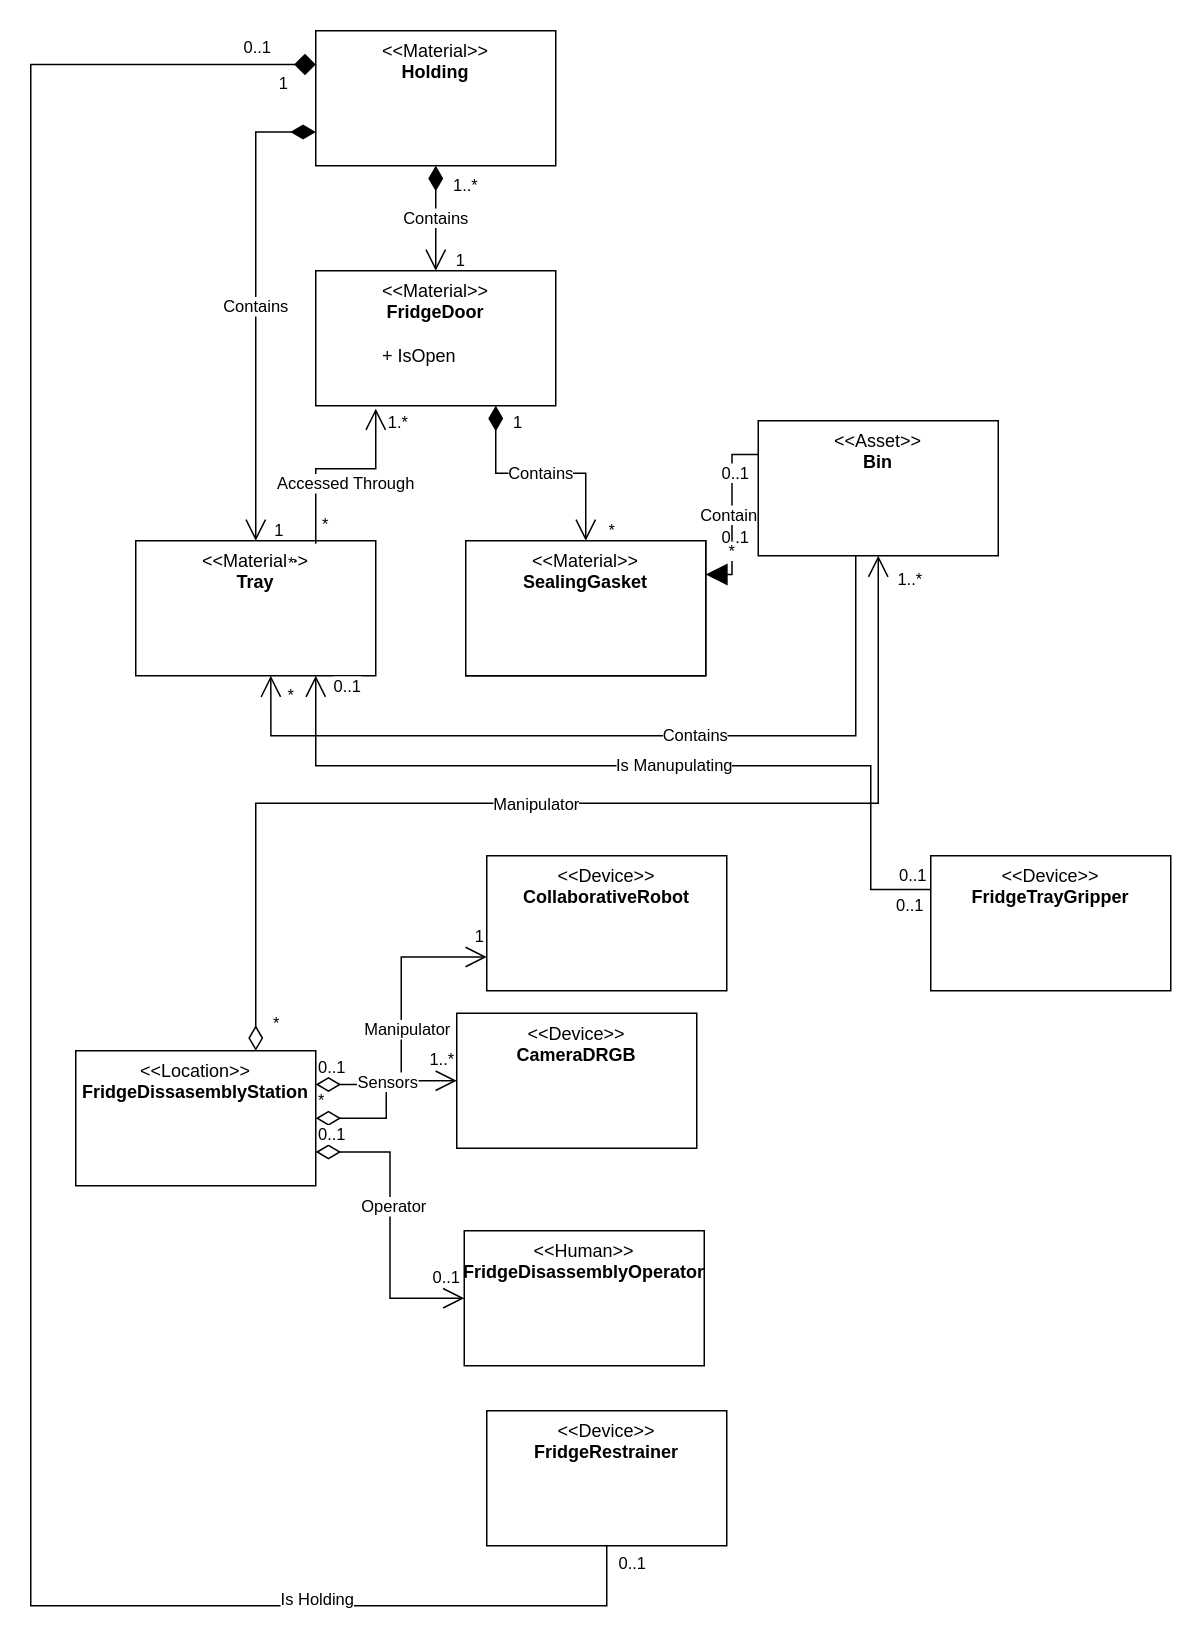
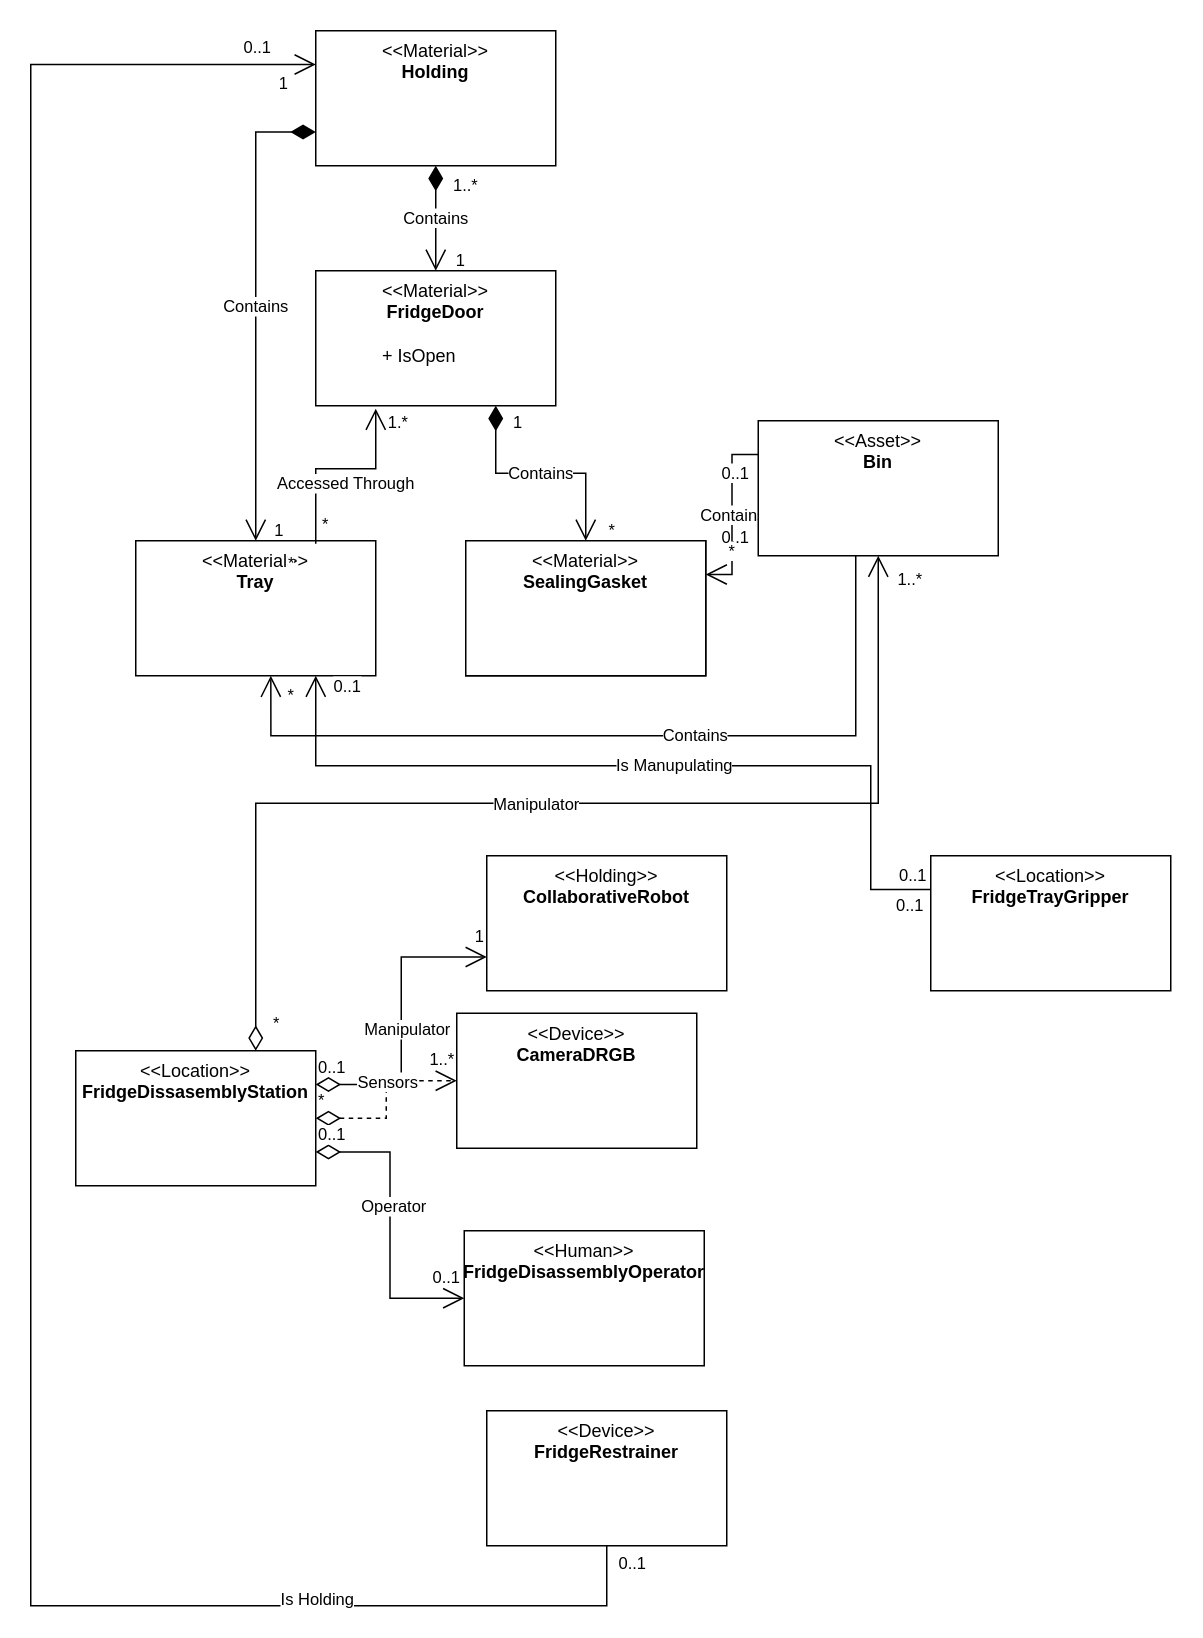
(294, 65) -> (302, 65)
(728, 575) -> (720, 575)
(607, 888) -> (607, 888)
(1051, 888) -> (1051, 888)
(377, 1118) -> (377, 1118)
